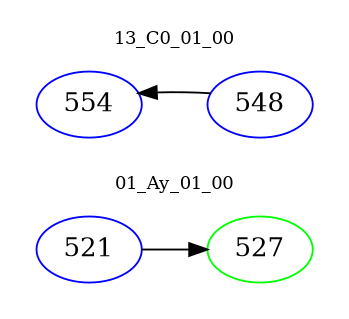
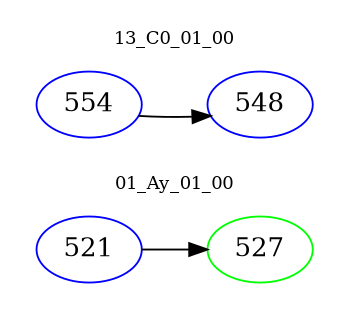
(184, 92) -> (165, 117)
